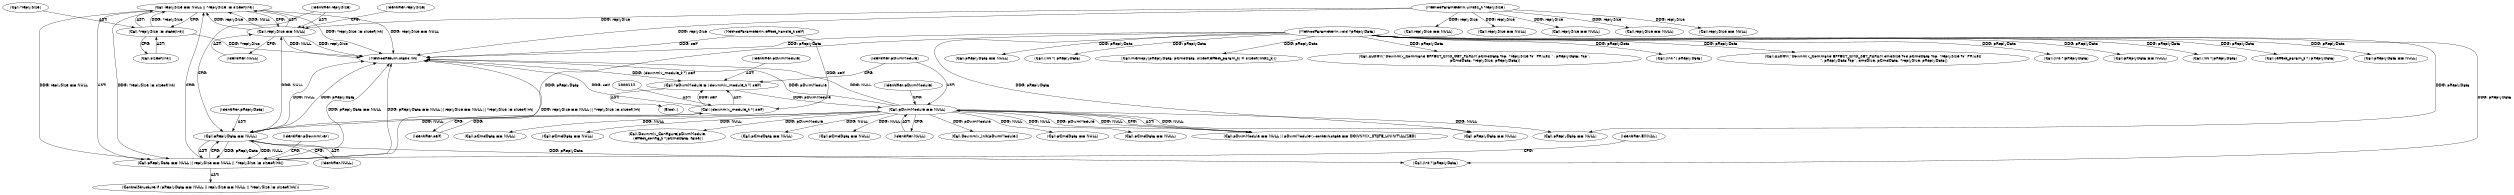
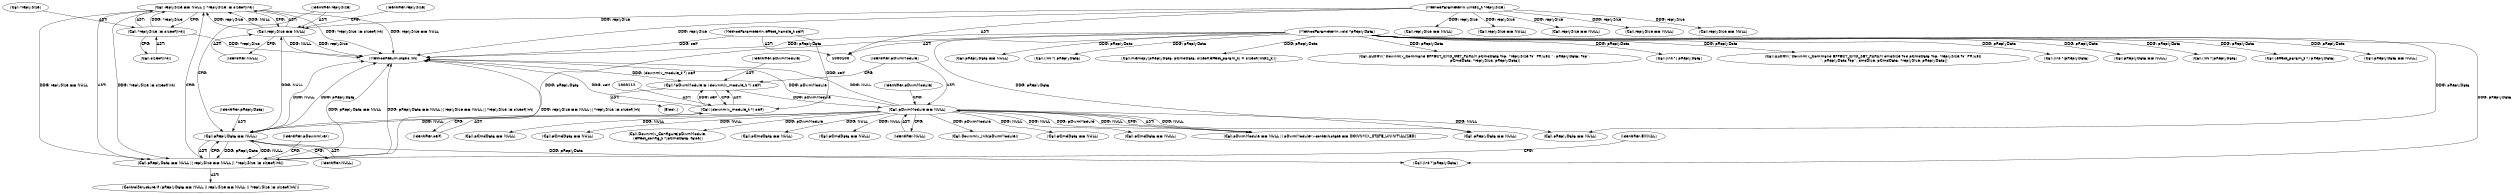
(156, 32) -> (156, 32)
none -> (841, 59)
none -> (719, 97)
(479, 122) -> (479, 122)
